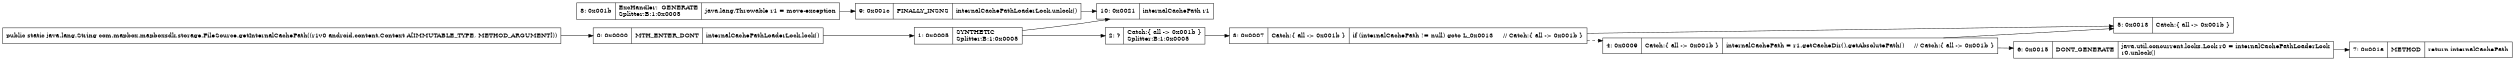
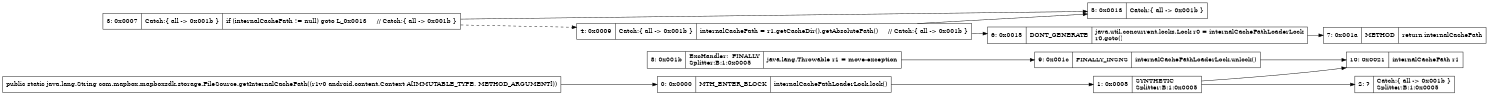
(659, 8) -> (725, 56)
(667, 36) -> (733, 84)
(1215, 36) -> none
(2139, 53) -> (1109, 38)
